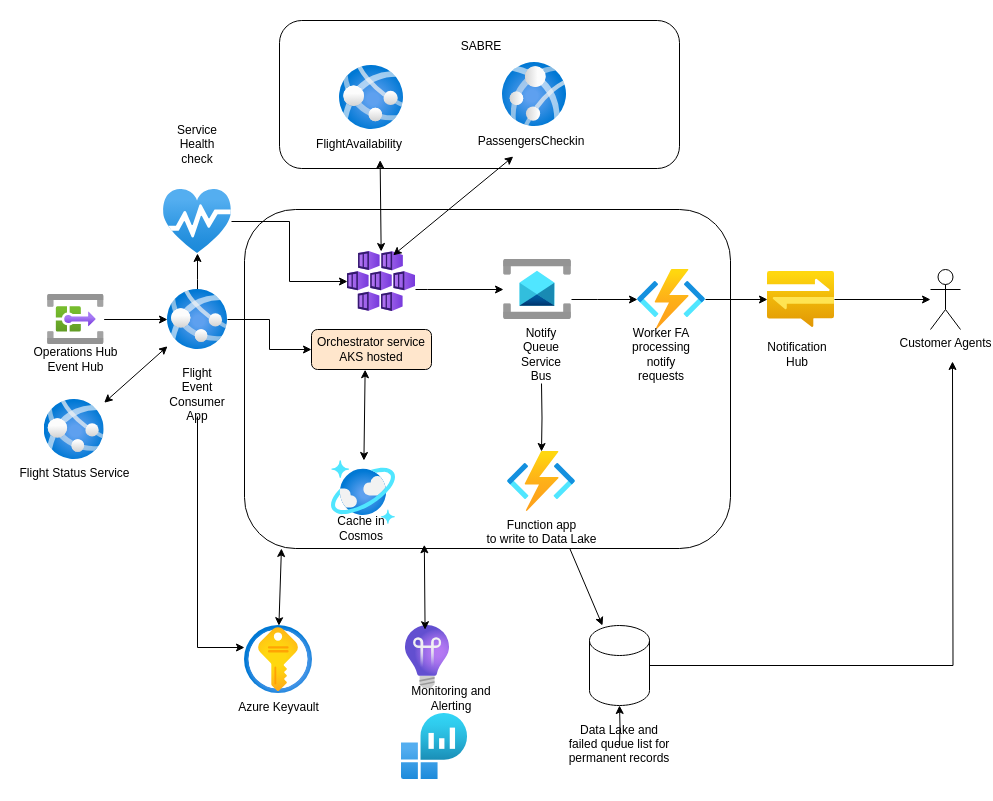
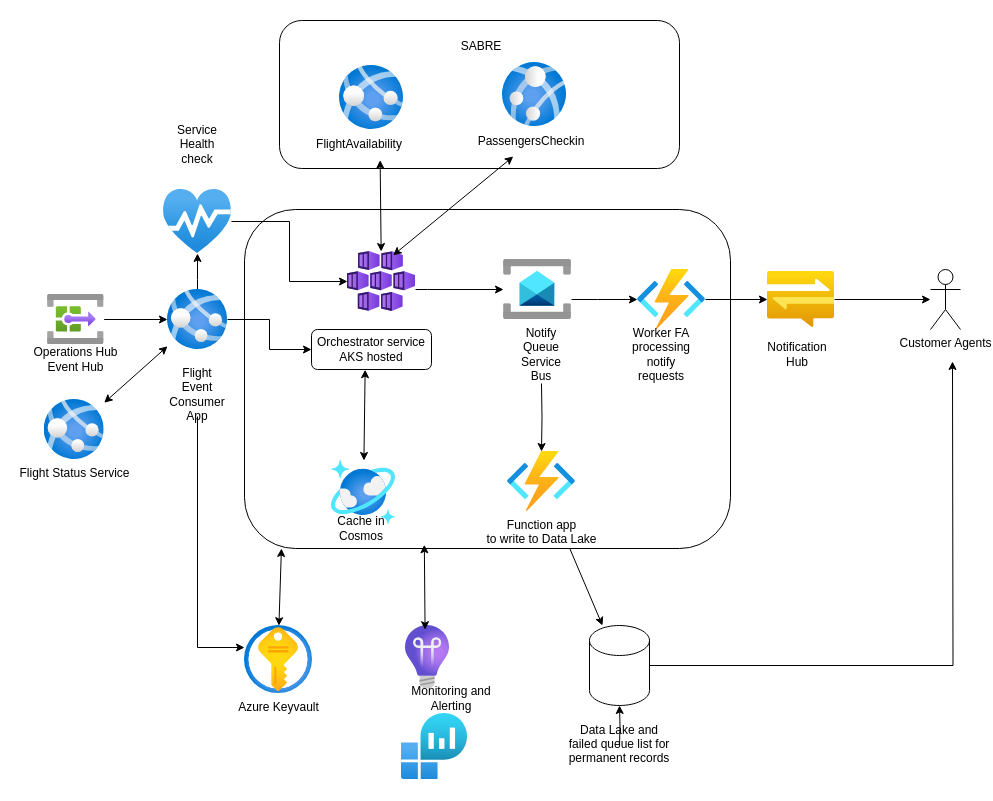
(372, 350) -> (372, 350)
